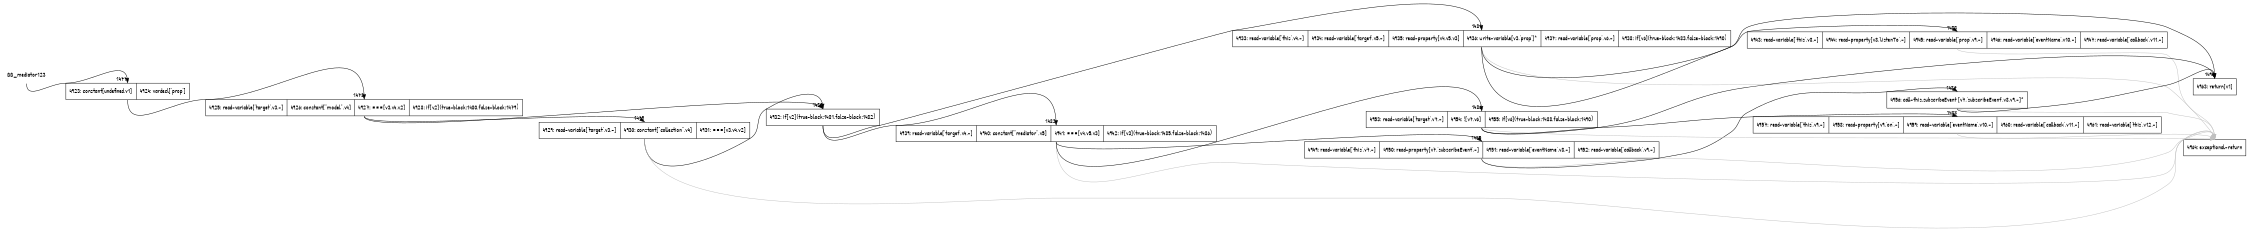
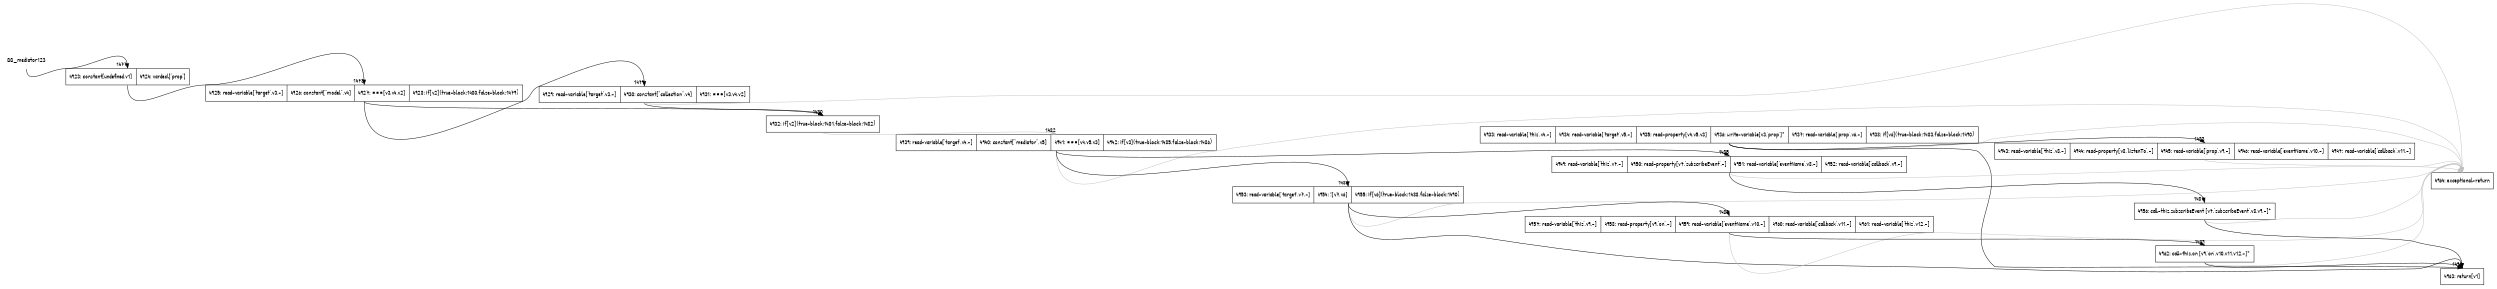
(1149, 53) -> none
(943, 117) -> (937, 133)
none -> (2205, 254)
